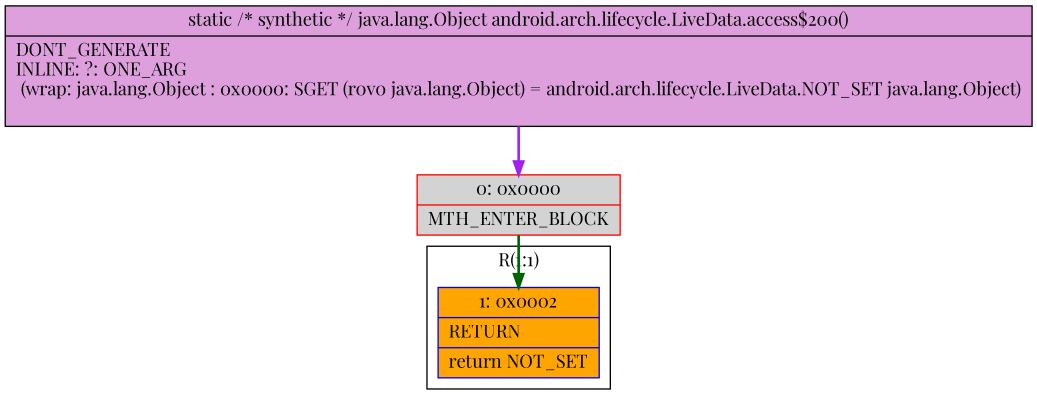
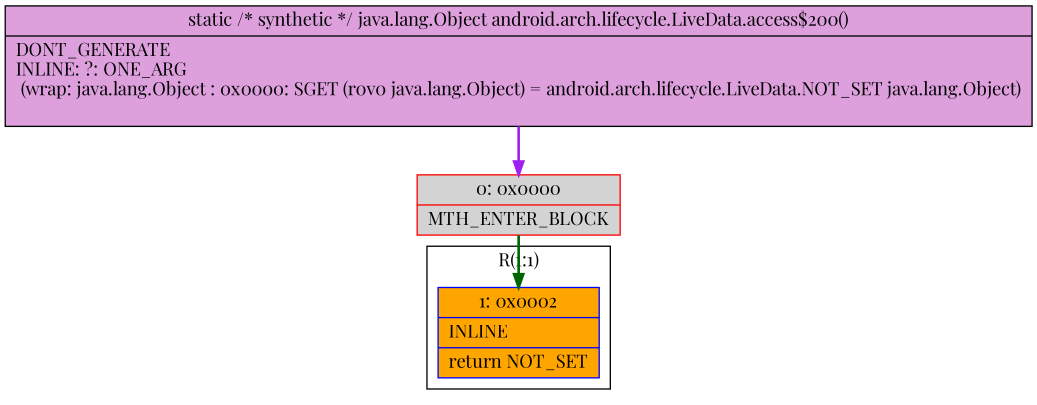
(485, 332) -> (479, 332)
